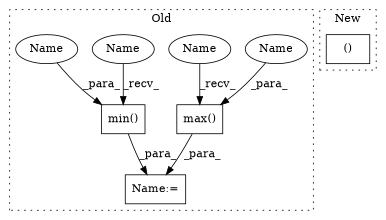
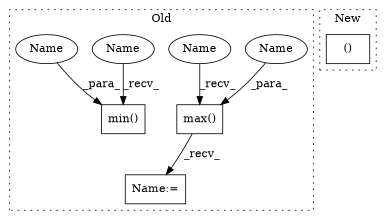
(135, 151) -> none
(202, 154) -> (202, 154)
